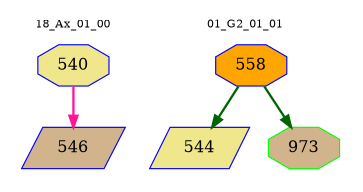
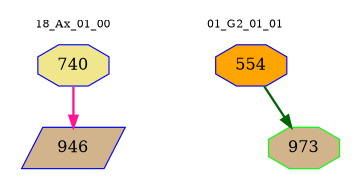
(73, 65) -> (73, 65)
(251, 65) -> (251, 65)
(73, 148) -> (73, 148)
(200, 148) -> none
